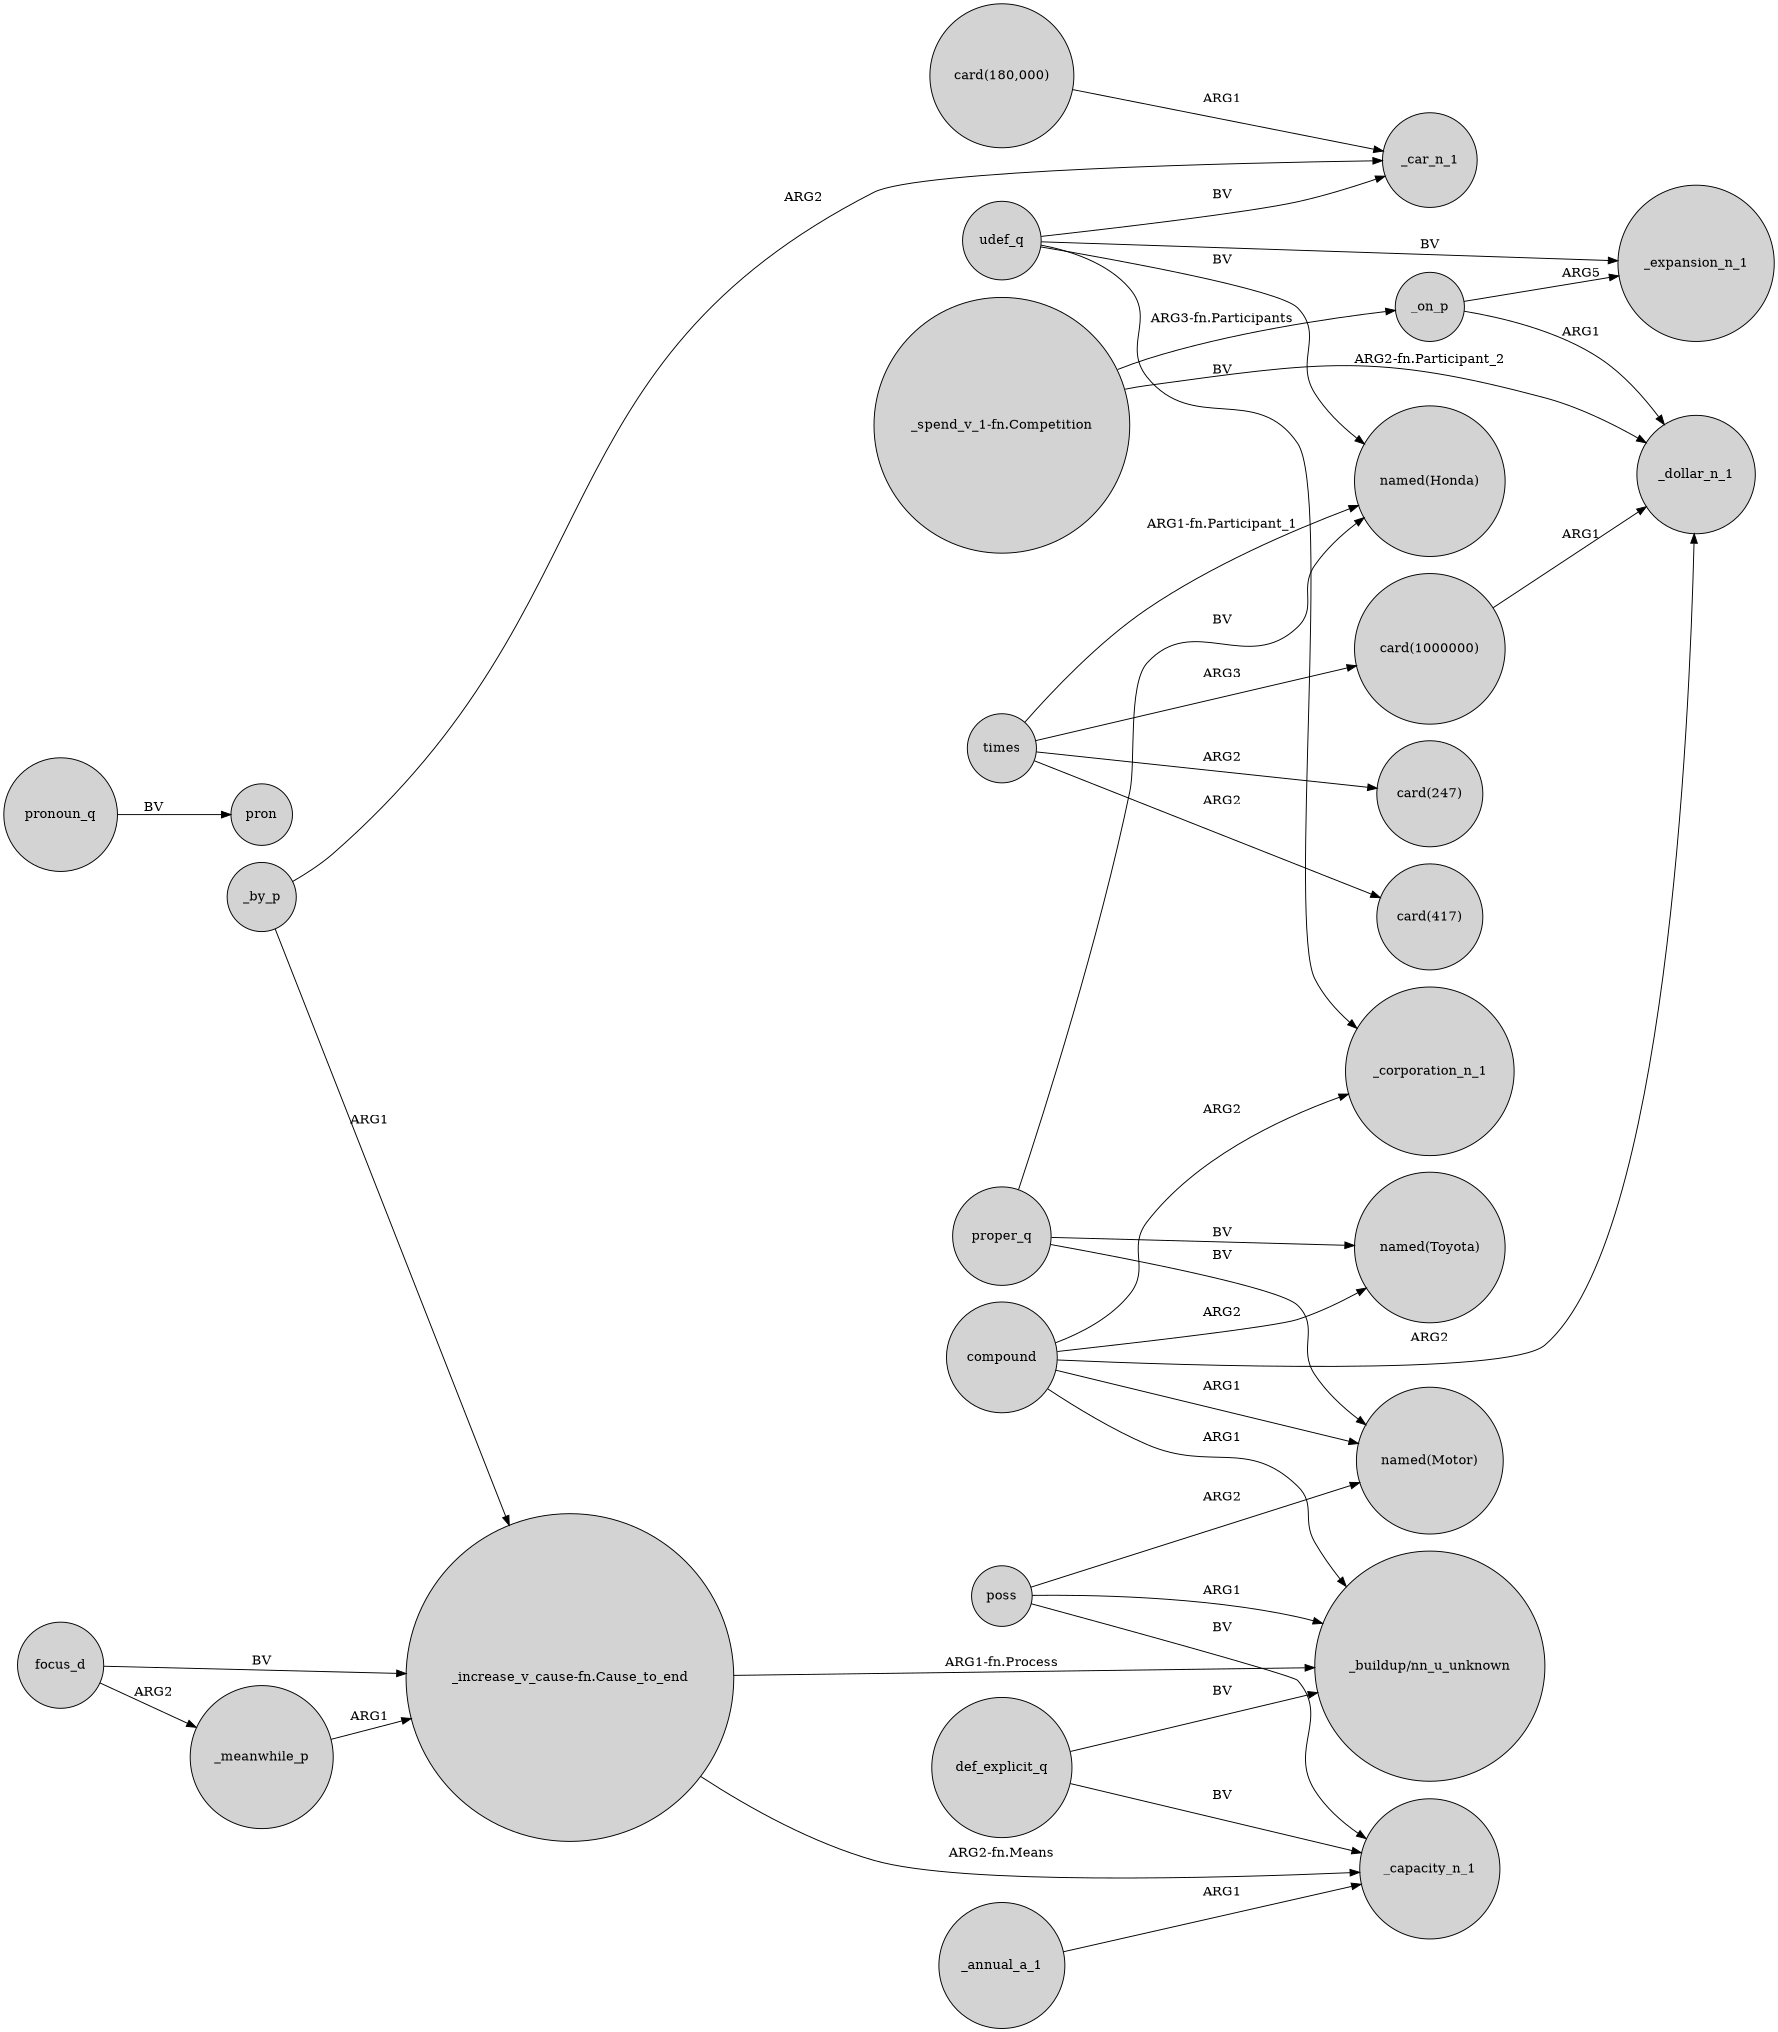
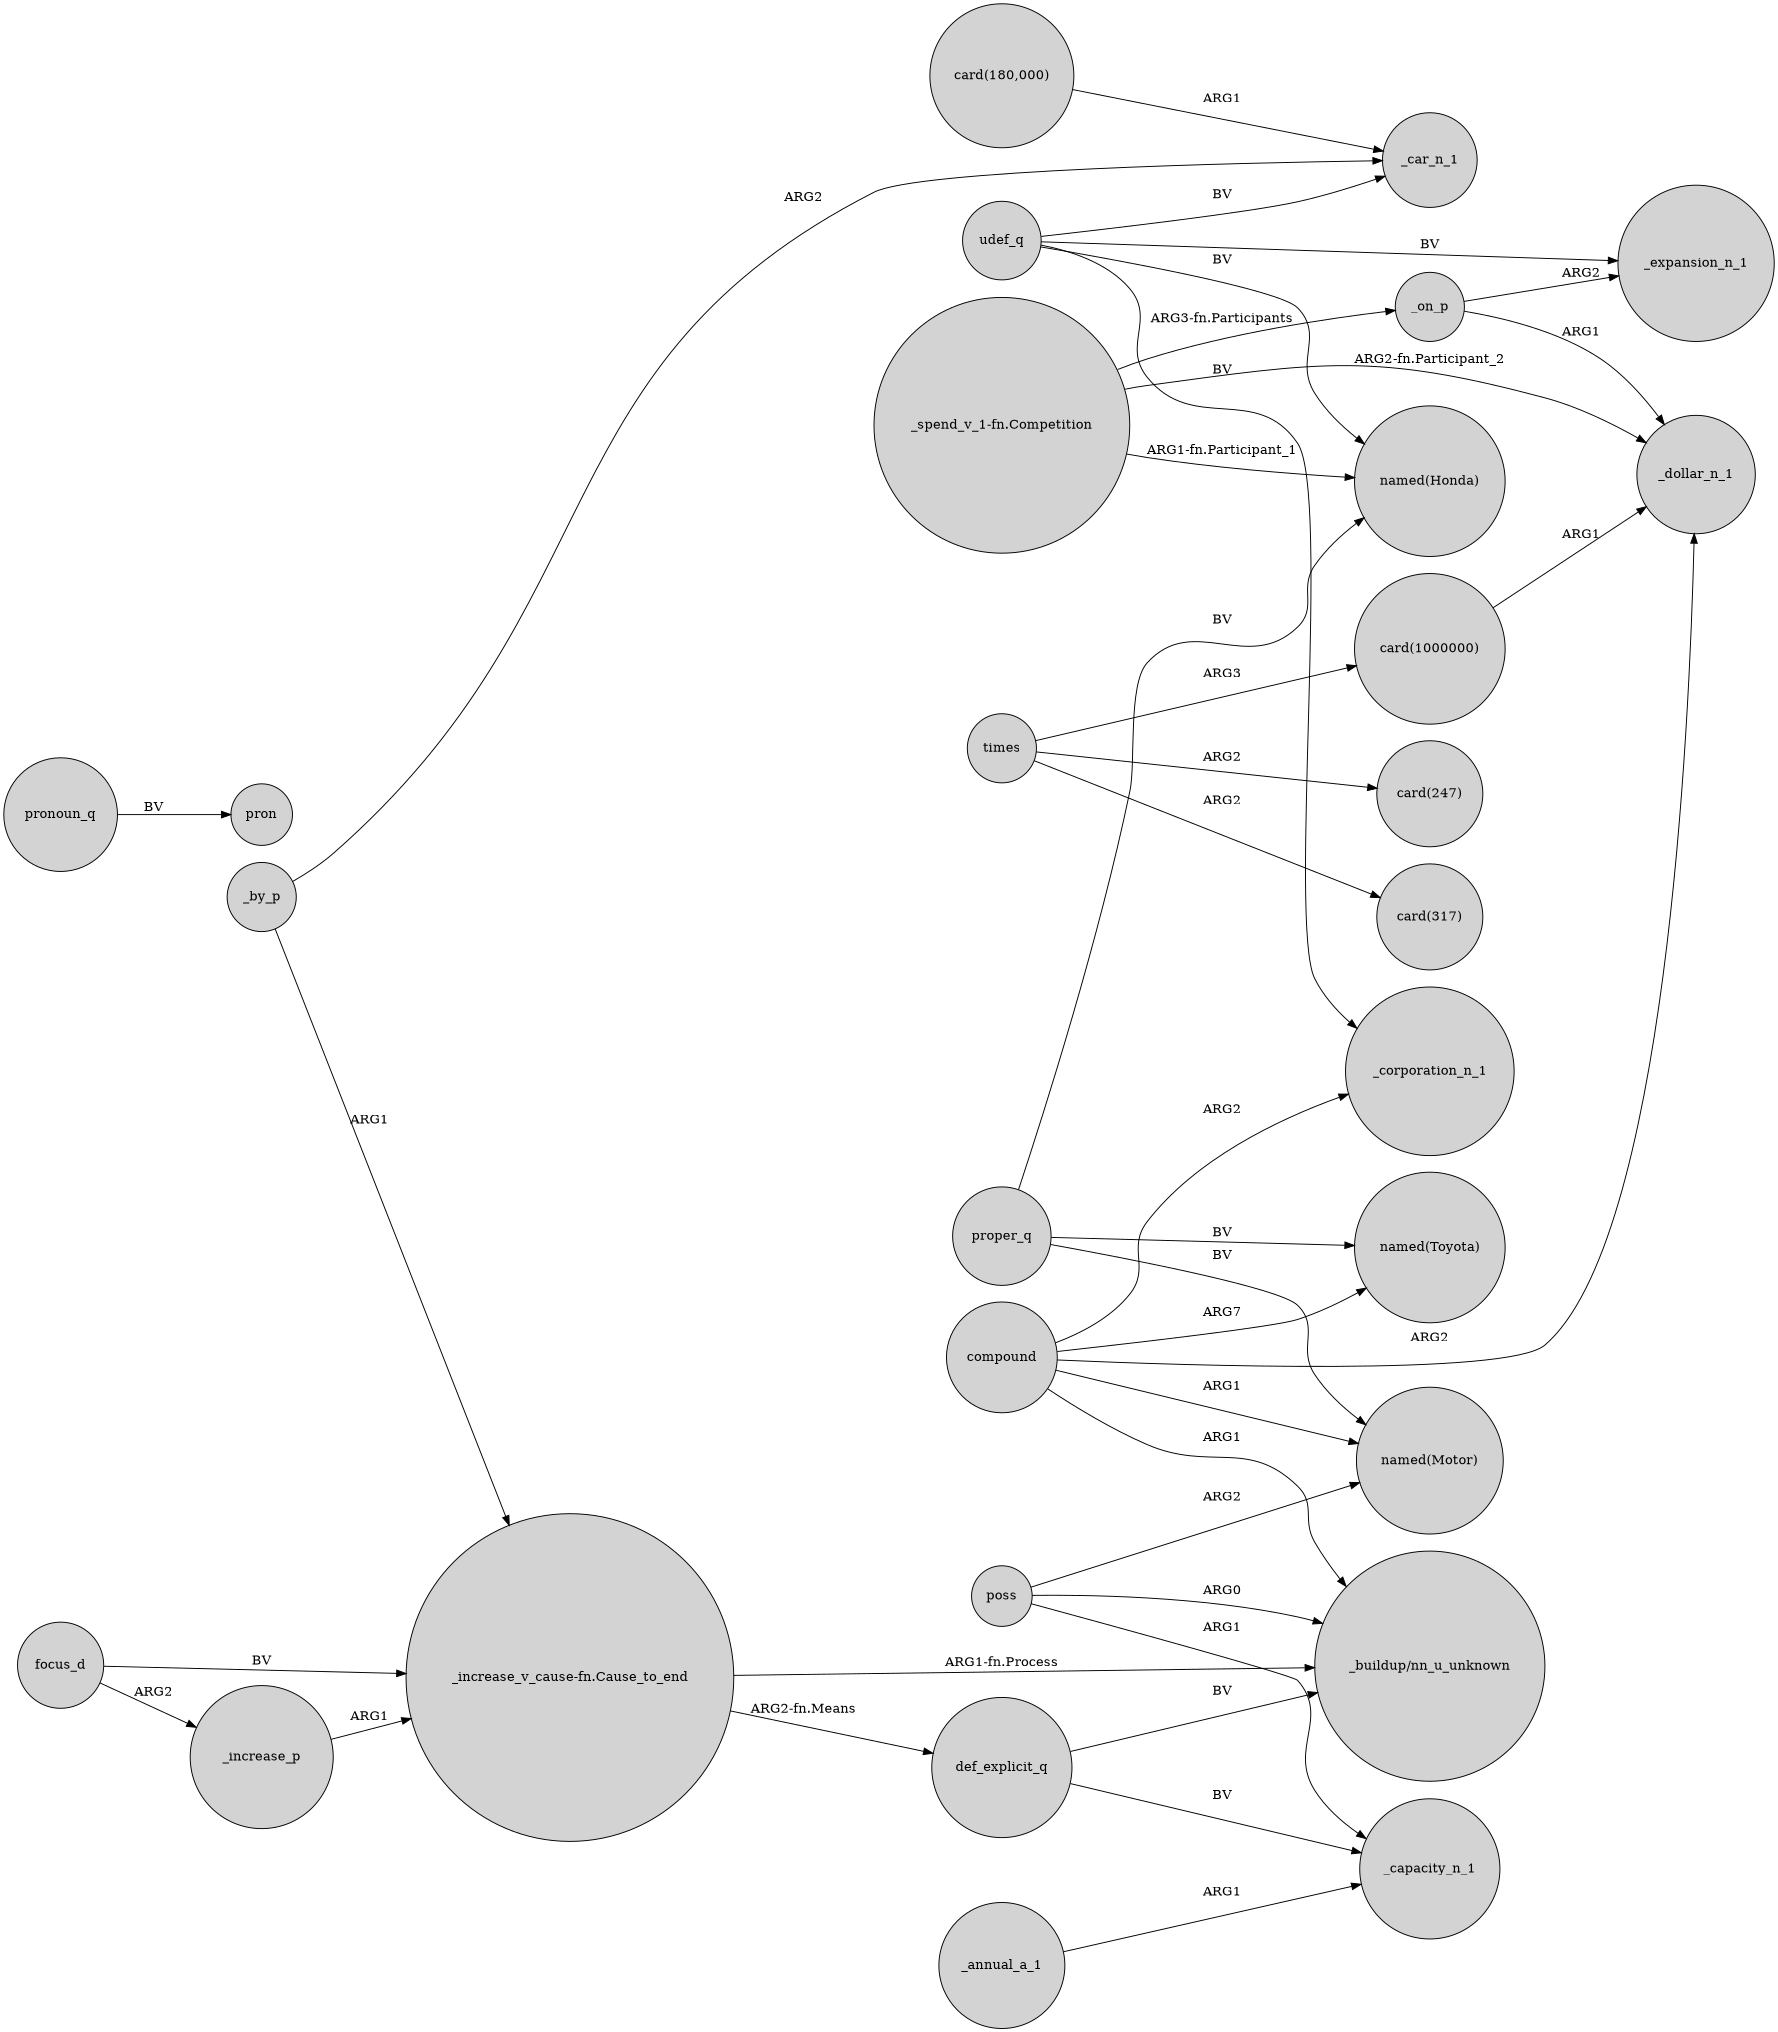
(1581, 273) -> (1581, 273)
(1172, 593) -> (1236, 468)
(1430, 917) -> (1430, 917)
(1222, 1312) -> (1222, 1312)
(1222, 1591) -> (1222, 1591)
(1222, 1628) -> (1222, 1628)
(262, 1757) -> (262, 1757)
(1015, 1876) -> (827, 1731)
